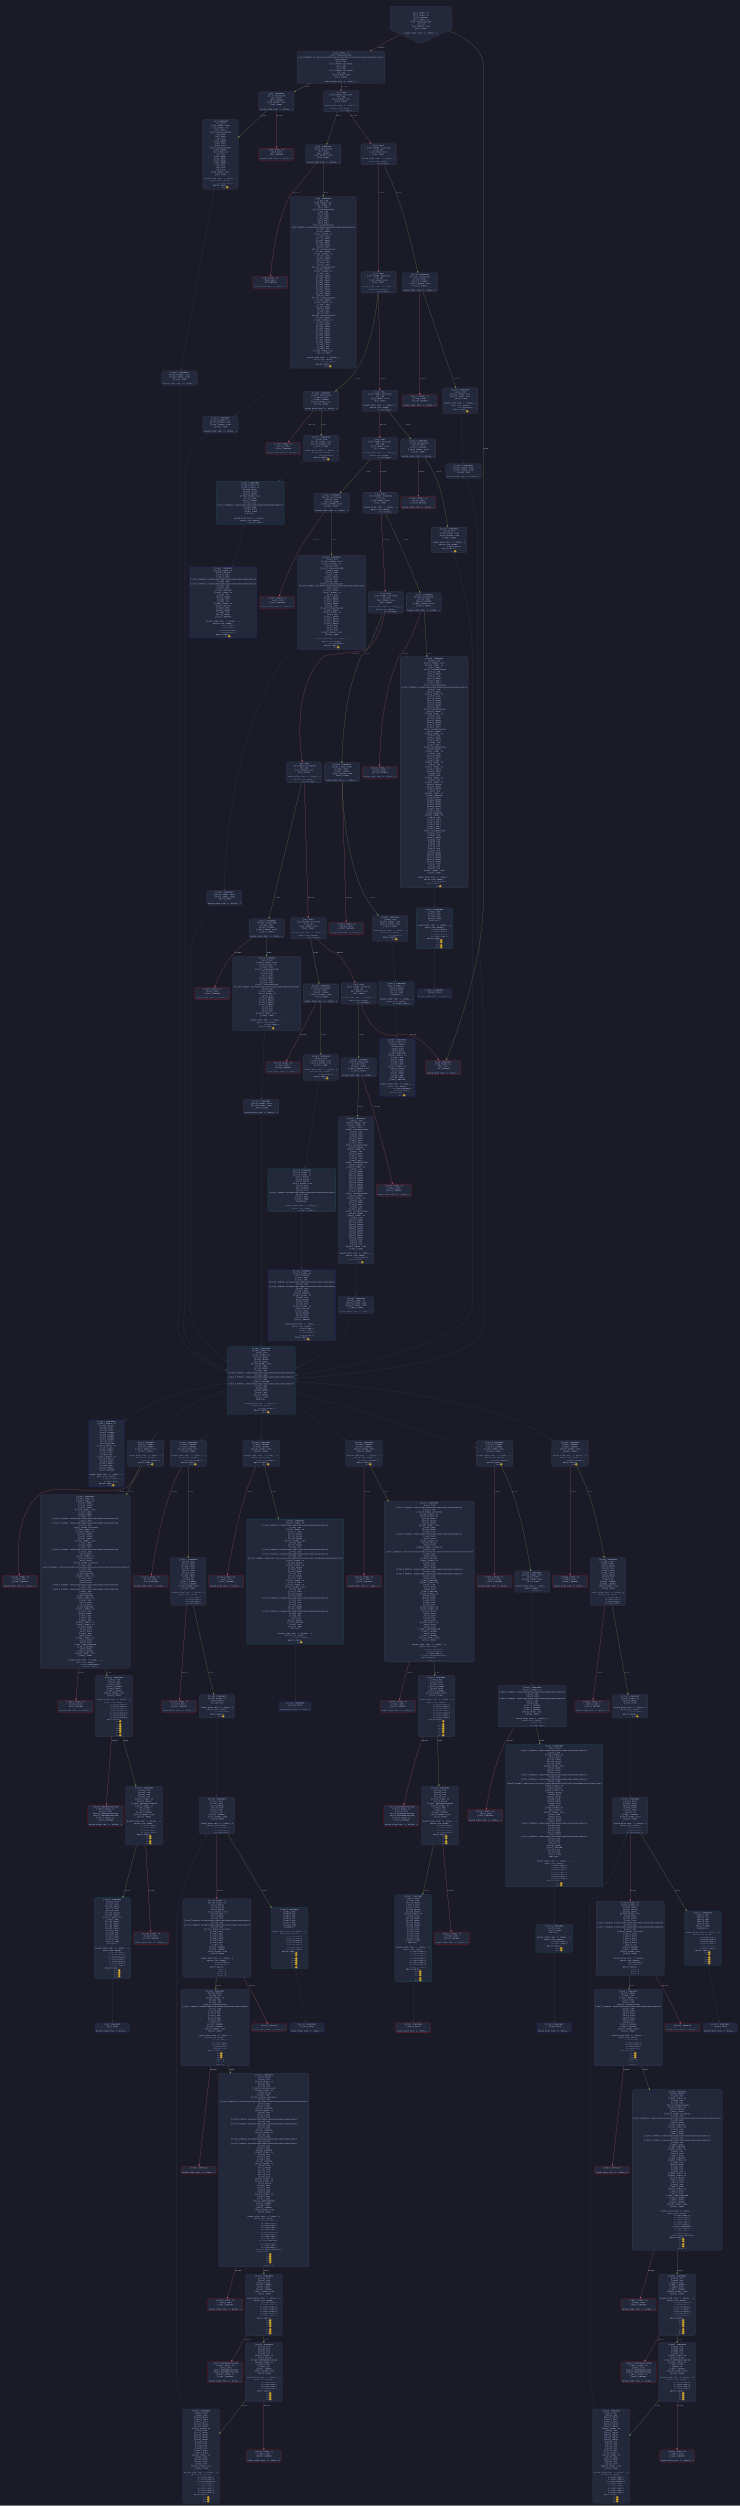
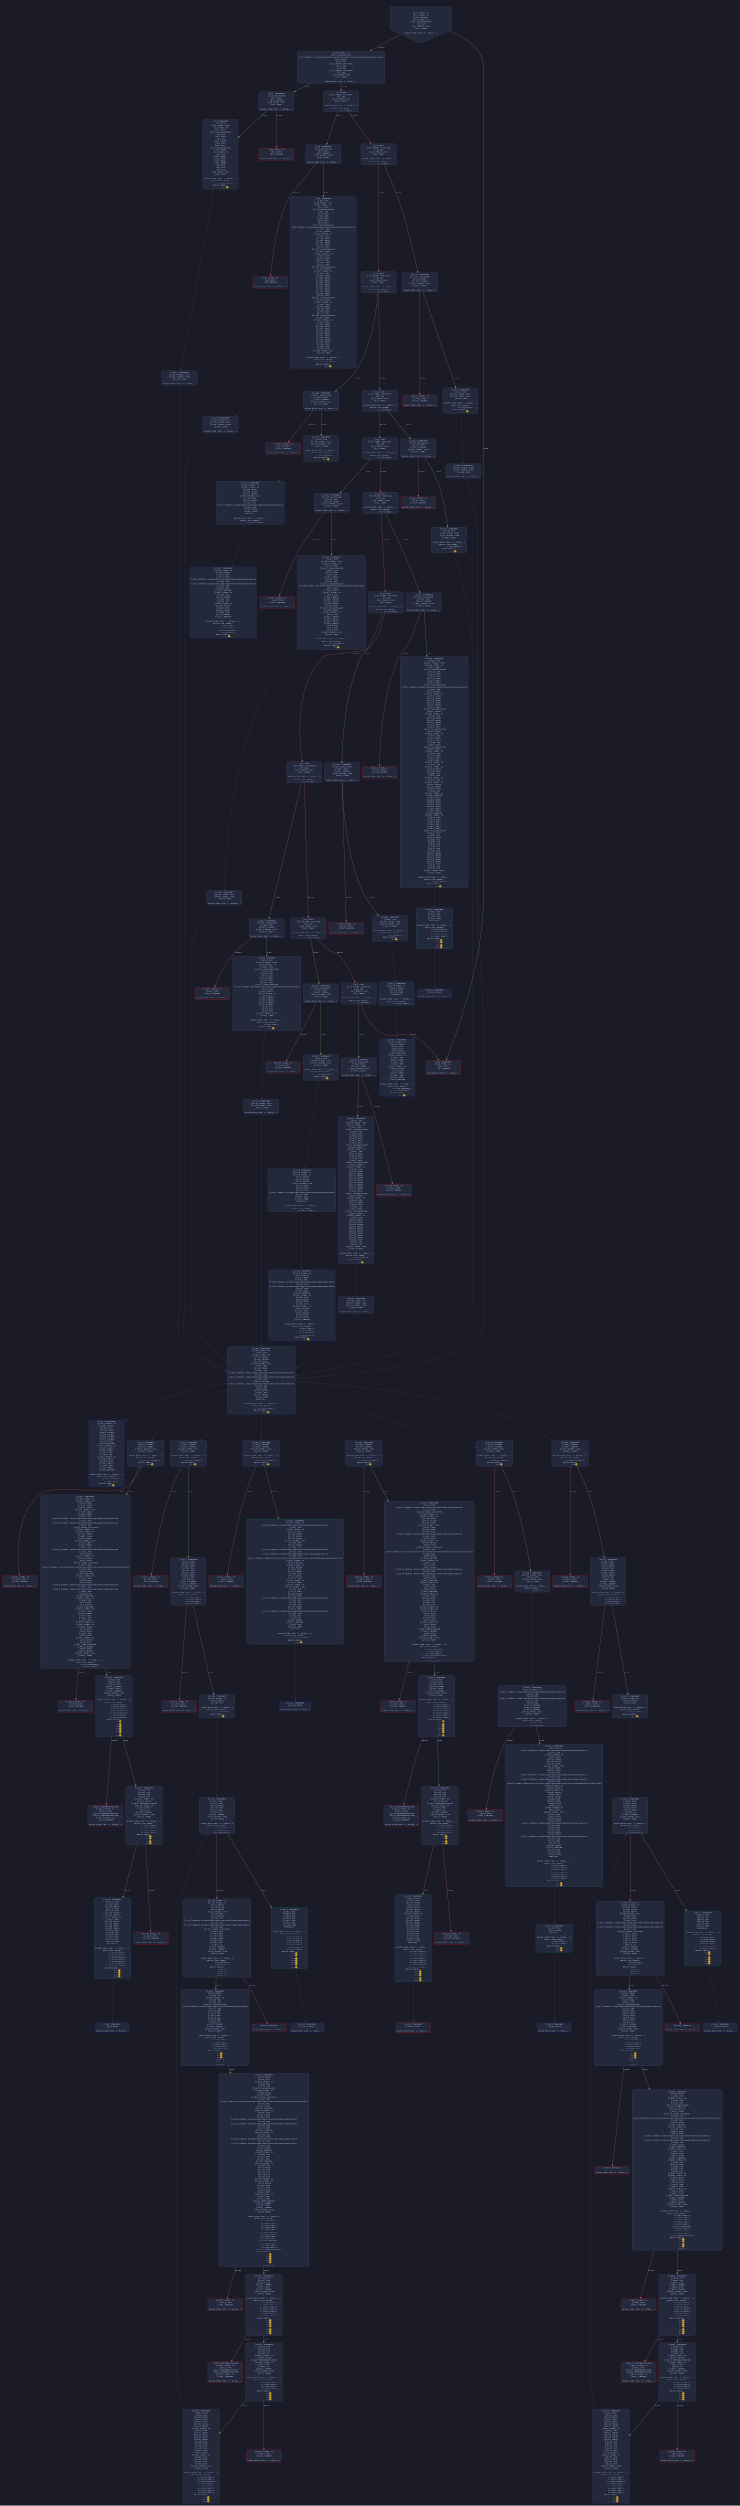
(199, 2170) -> none
